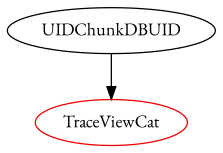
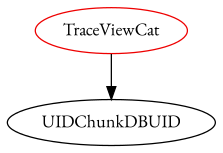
(111, 70) -> (111, 70)
